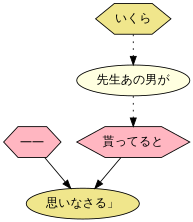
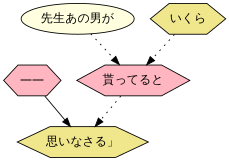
(133, 45) -> (163, 47)
(111, 170) -> (111, 108)
(83, 204) -> (83, 142)
